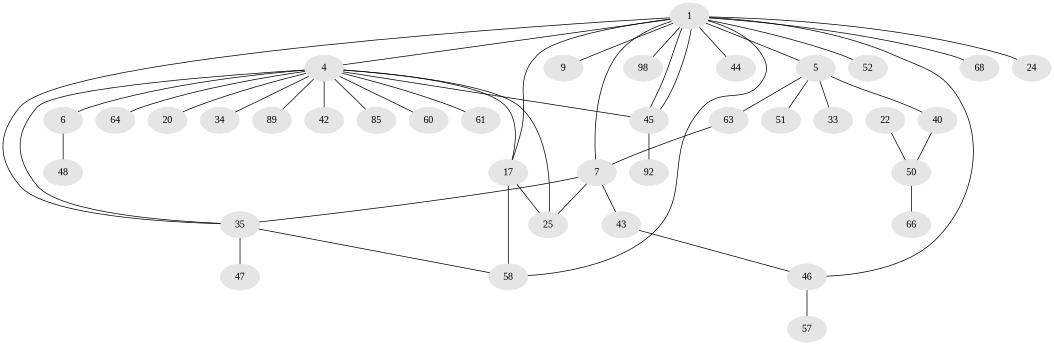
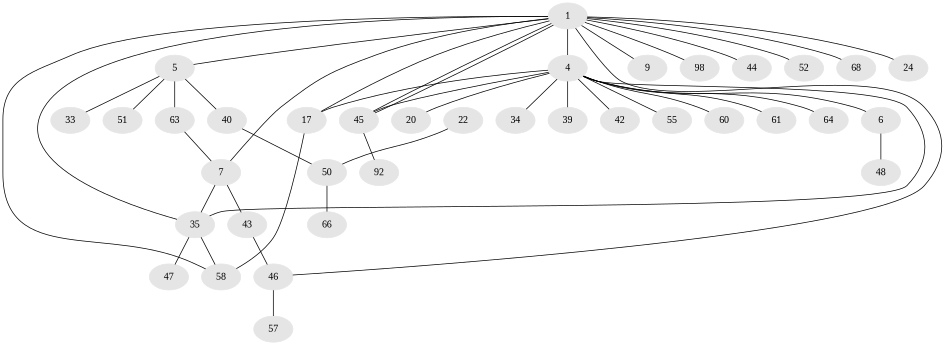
(272, 120) -> (568, 120)
(376, 120) -> (672, 120)
(548, 225) -> none
